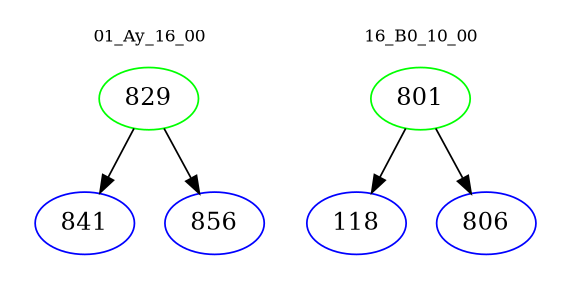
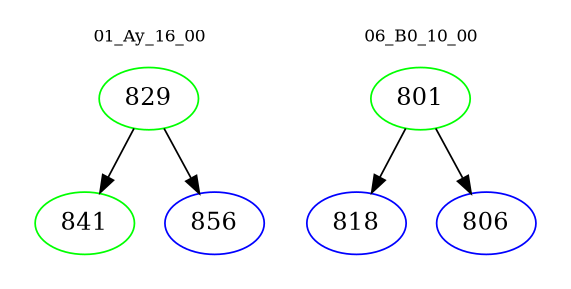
(421, 37) -> (421, 37)
(85, 223) -> (85, 223)
(356, 223) -> (356, 223)
